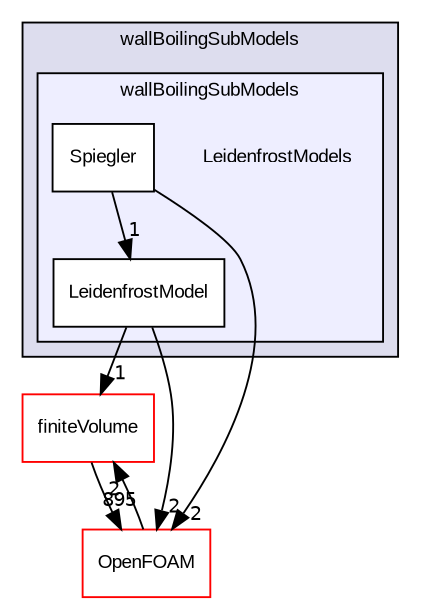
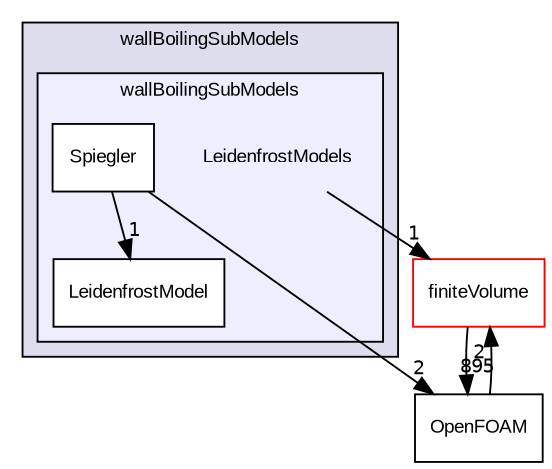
(117, 352) -> (370, 220)
(173, 418) -> none
(146, 563) -> (479, 428)
